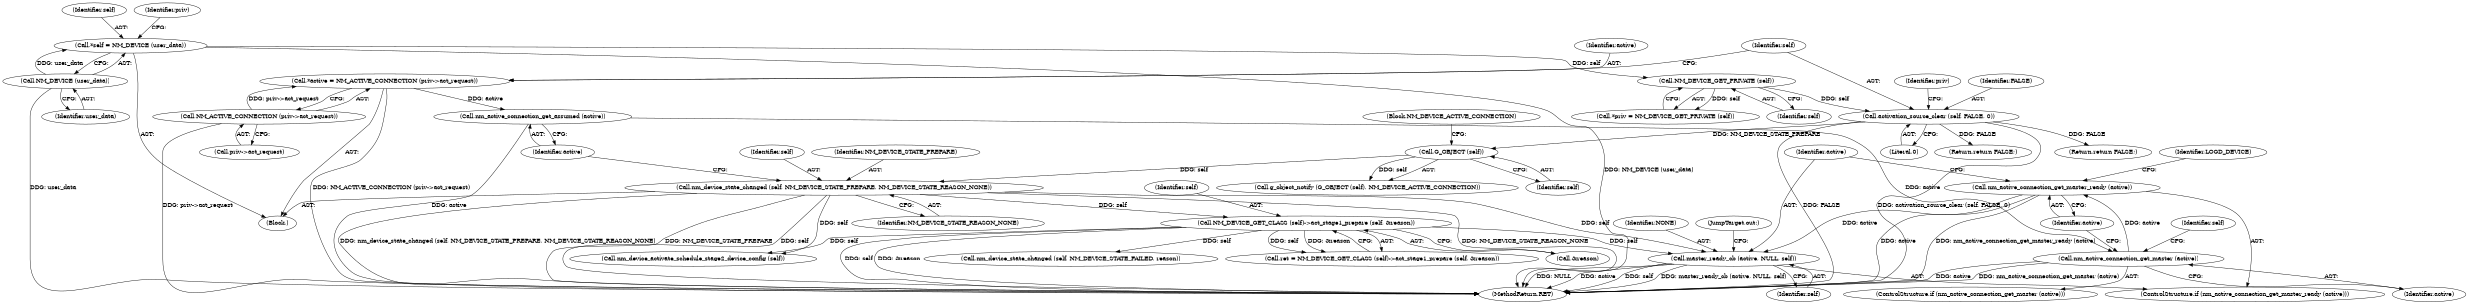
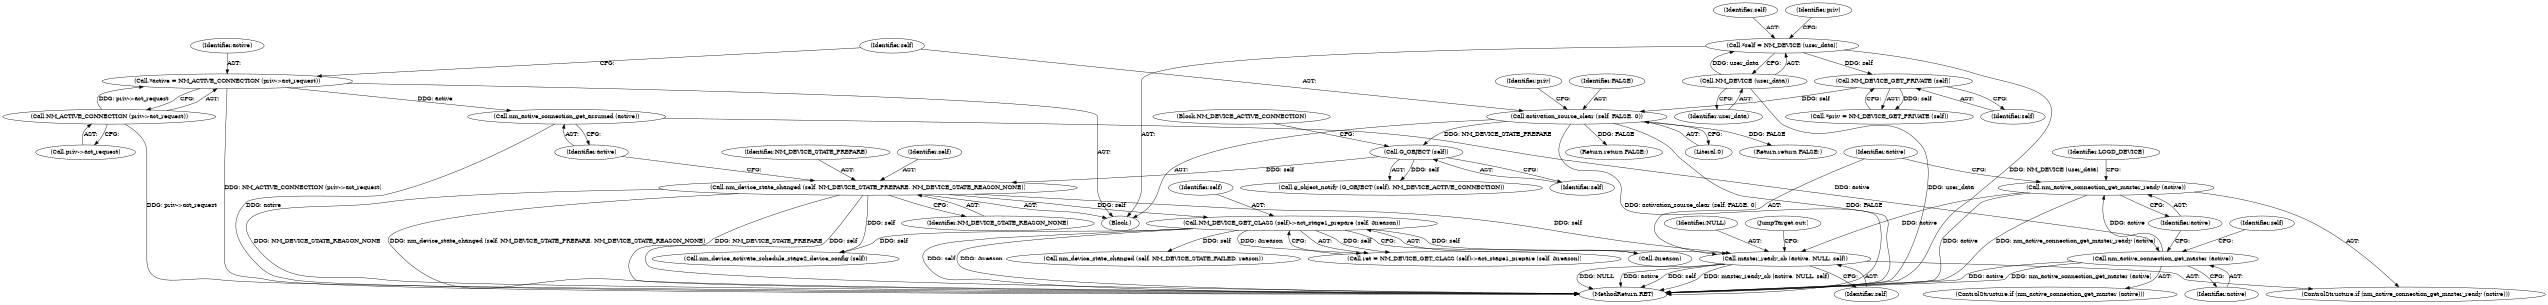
none -> (1300, 135)
(1651, 223) -> (1701, 223)
